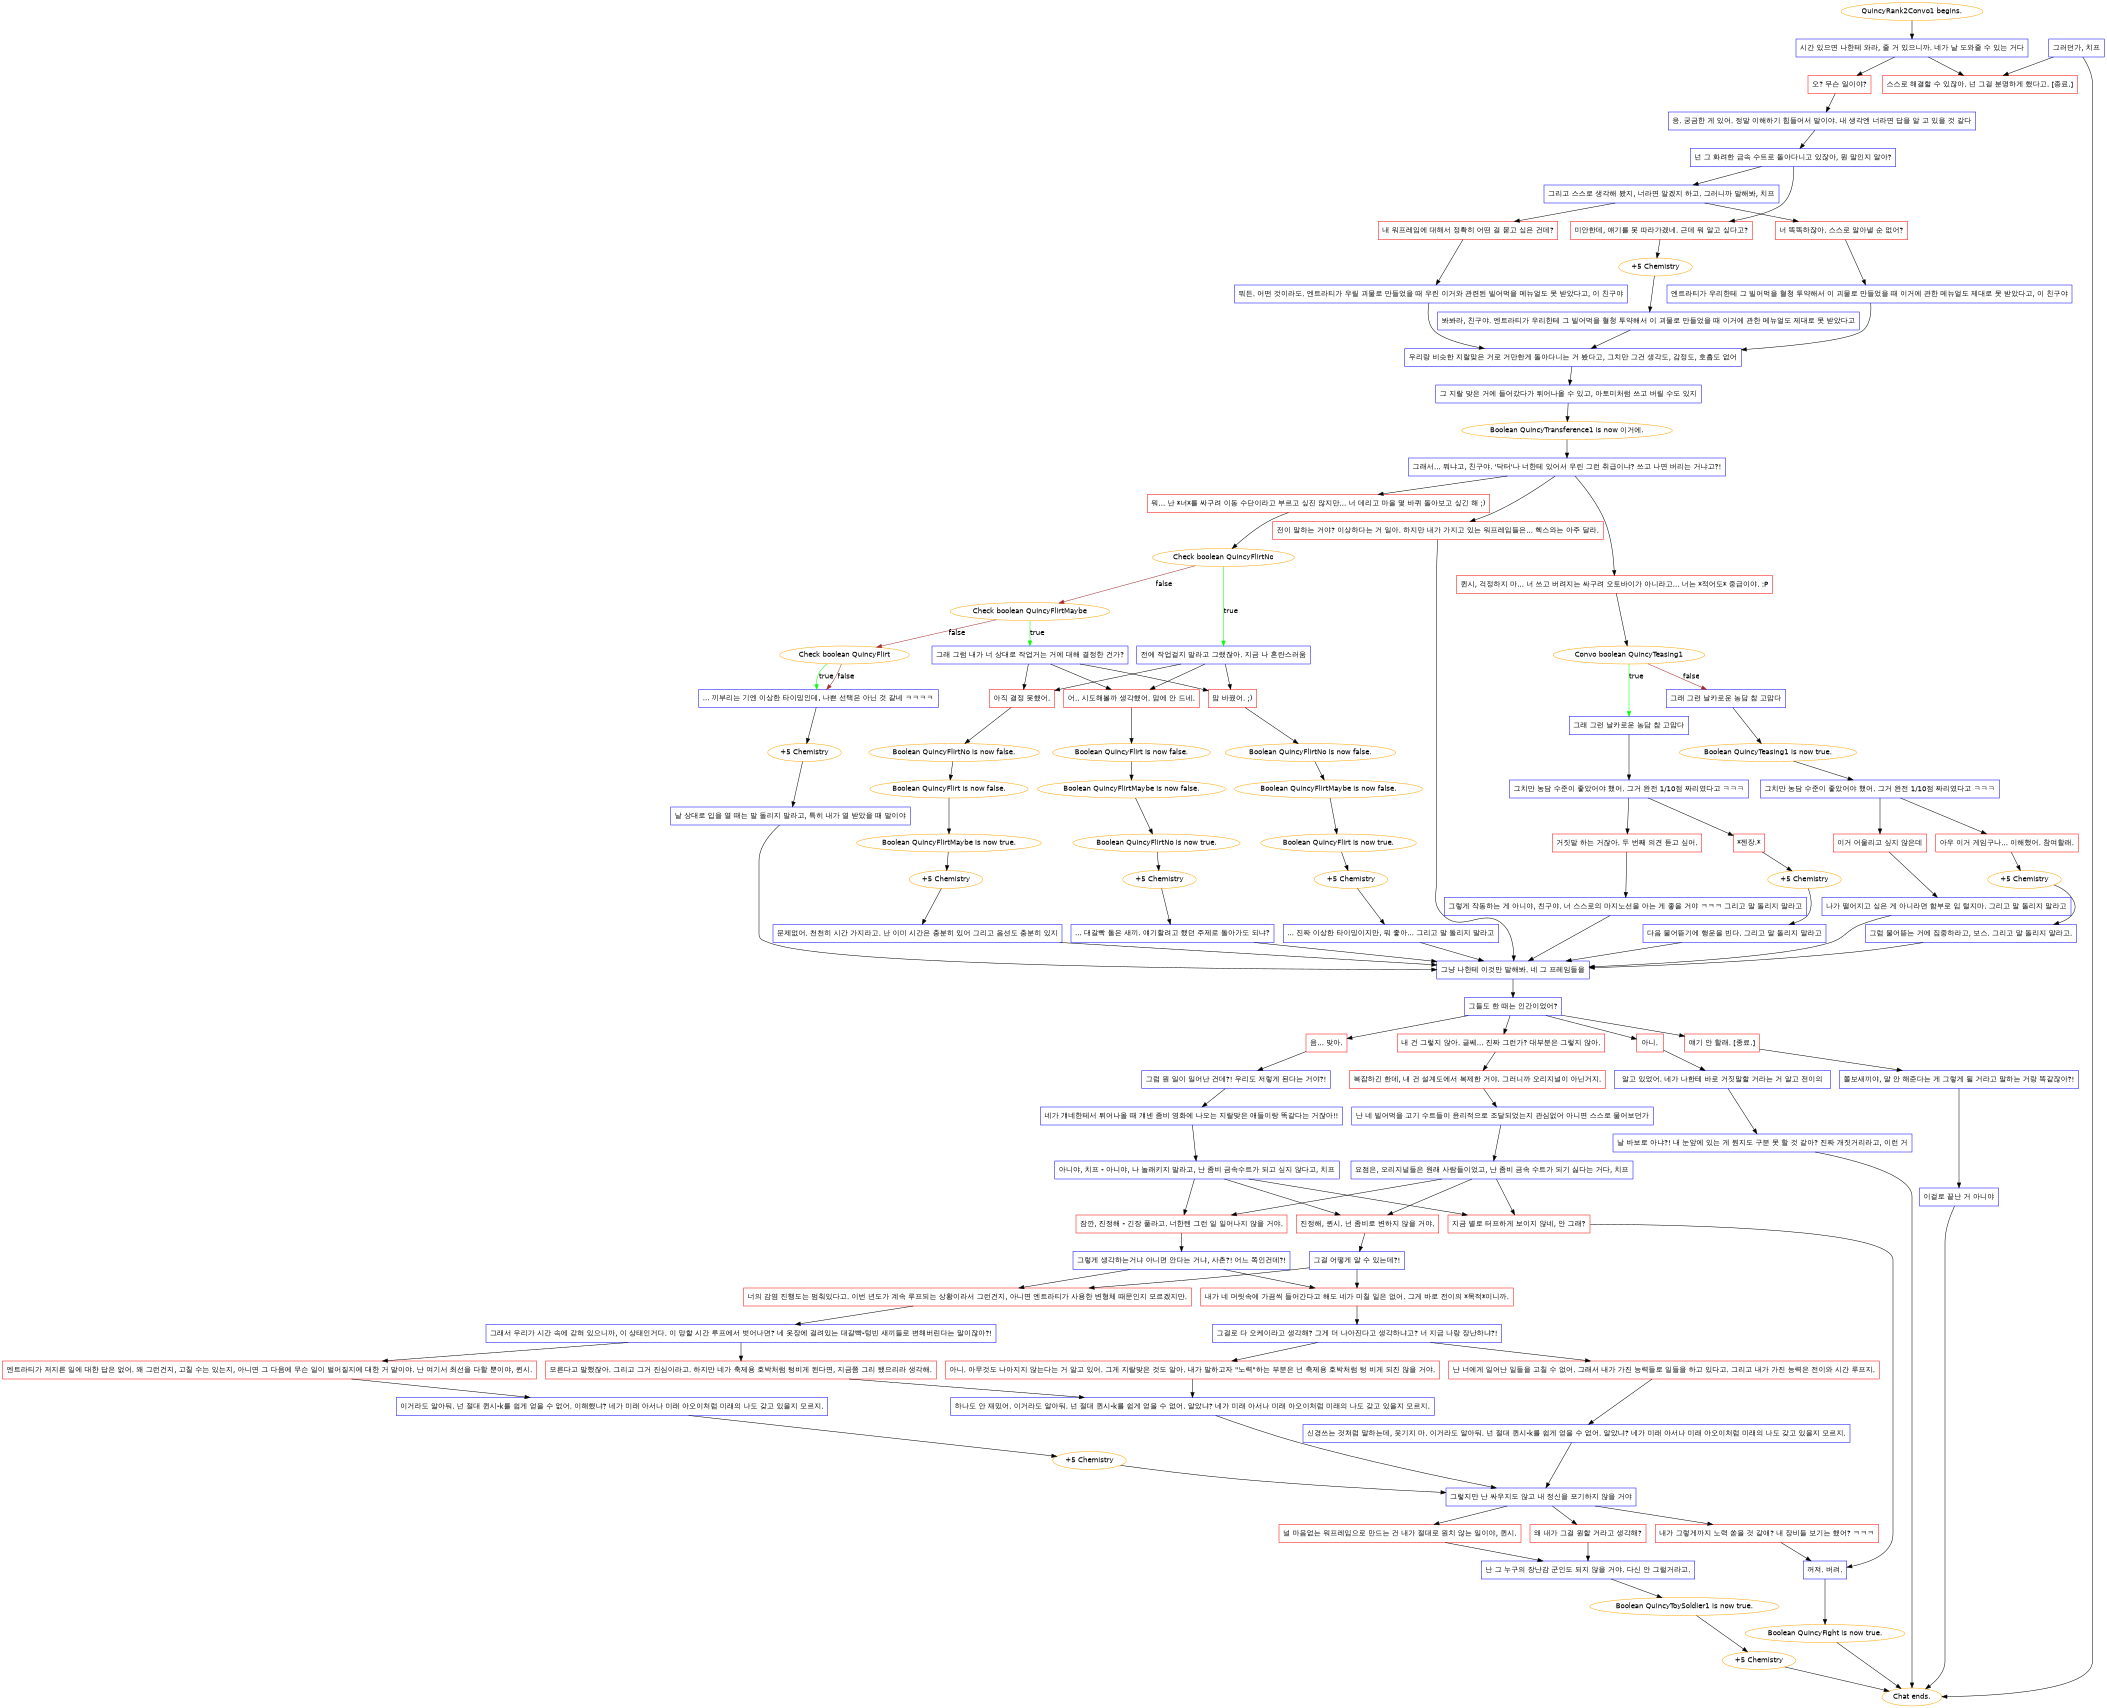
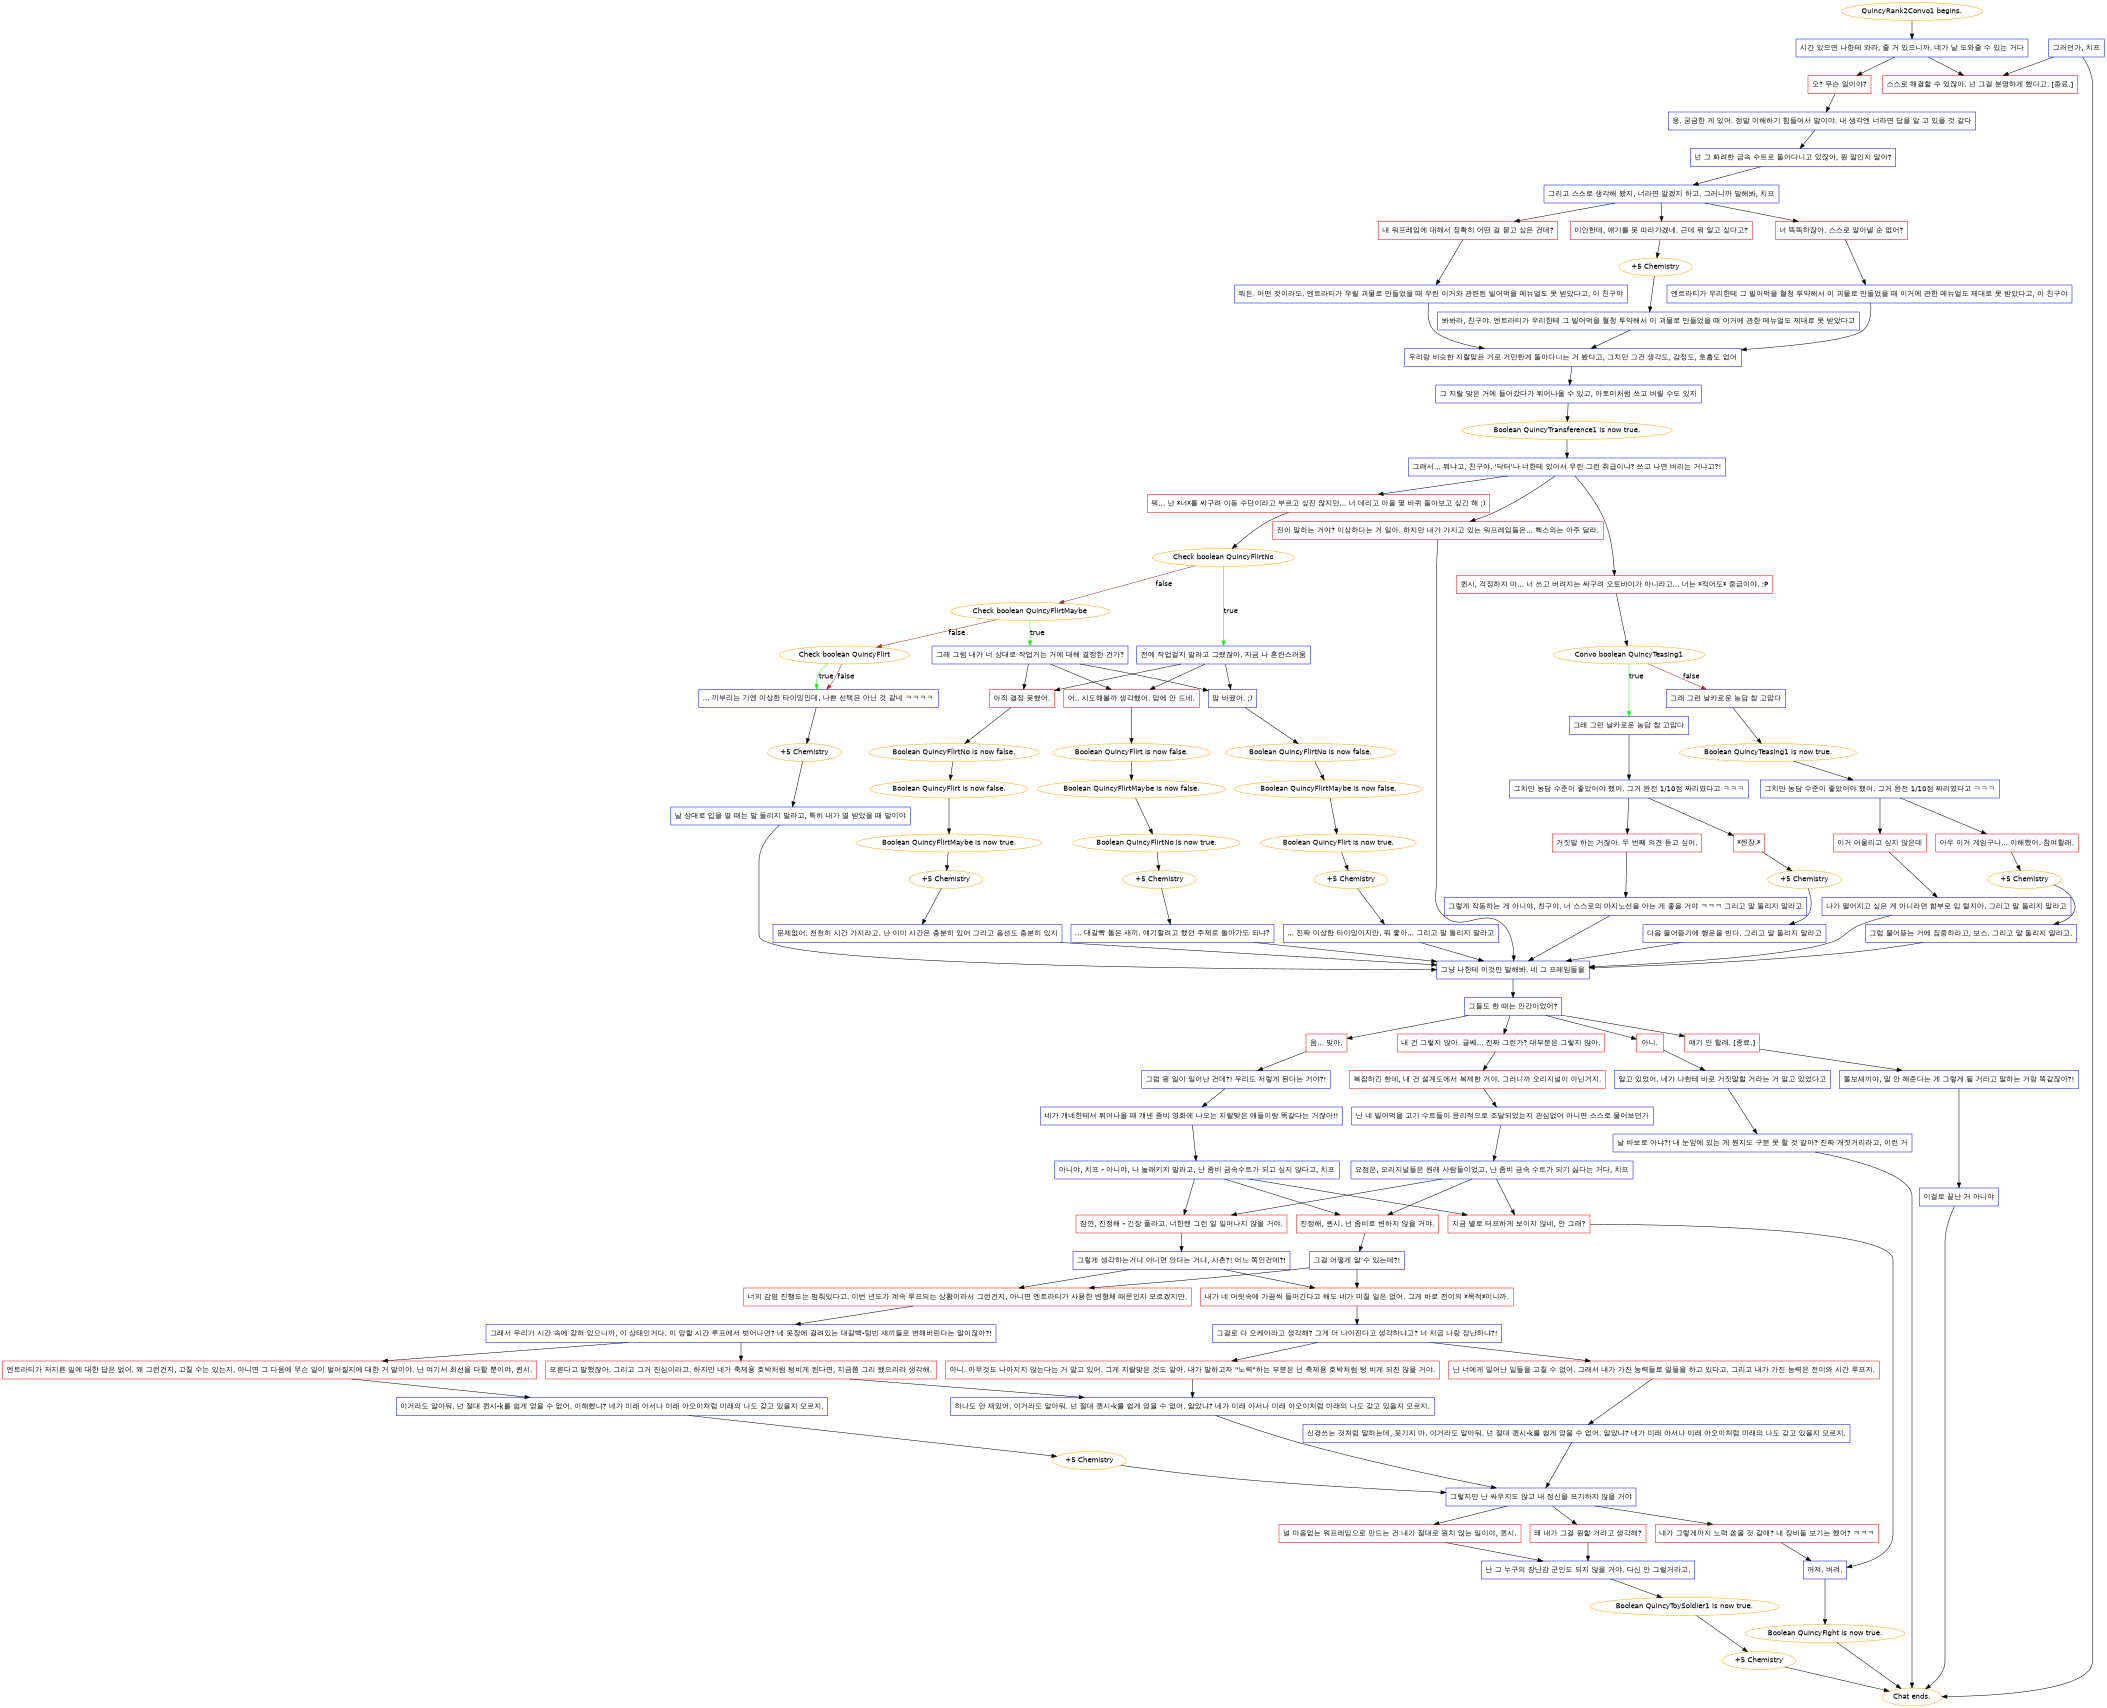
(1778, 207) -> (1662, 210)
(1567, 430) -> (1567, 430)
(1232, 698) -> (1232, 698)
(1722, 1080) -> (1722, 1080)
